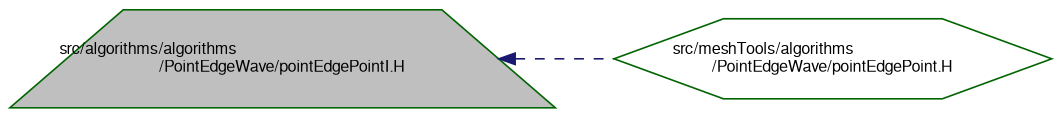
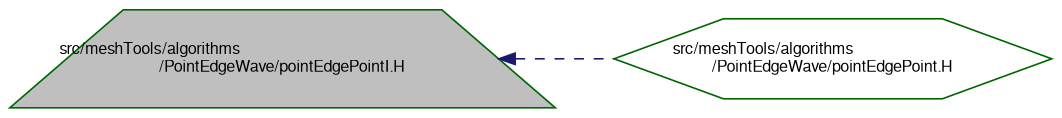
(283, 59) -> (283, 59)
